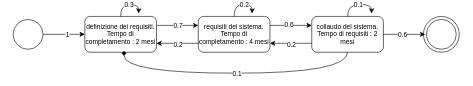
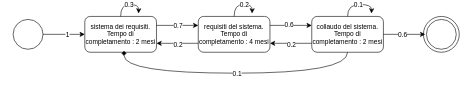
(120, 35) -> (120, 35)
(348, 35) -> (348, 35)
